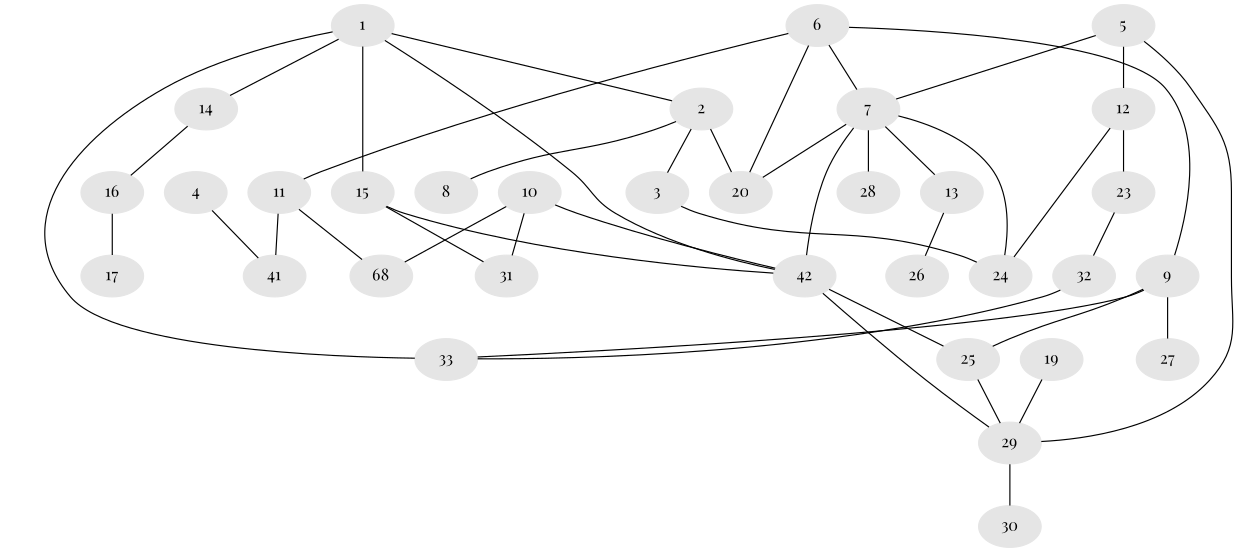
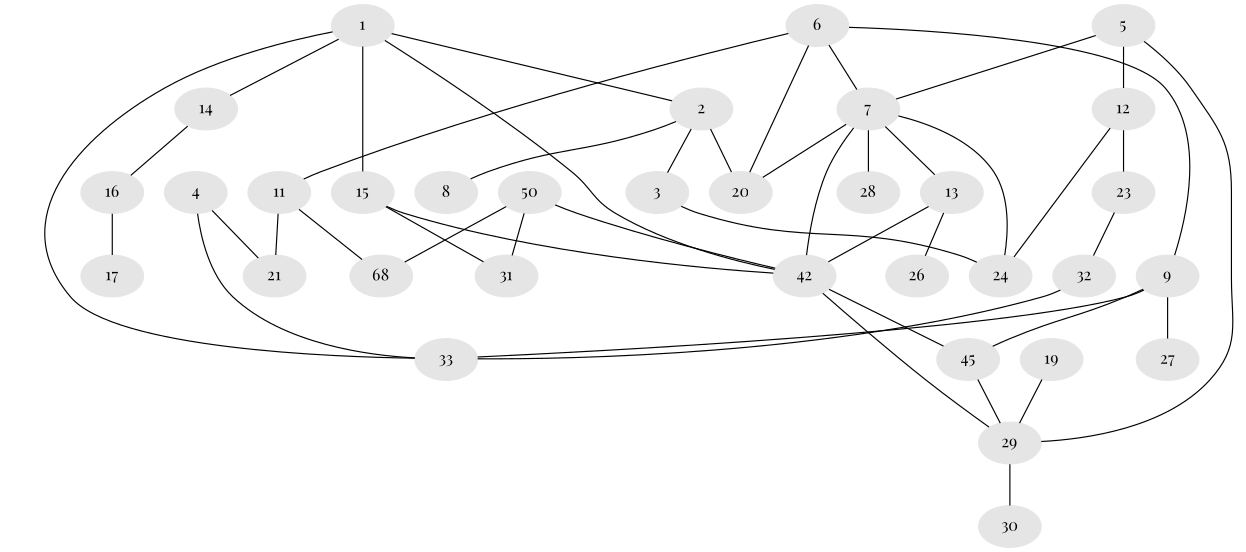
(530, 193) -> (530, 193)
none -> (883, 231)
(275, 276) -> (275, 276)
none -> (276, 326)
(968, 360) -> (968, 360)
